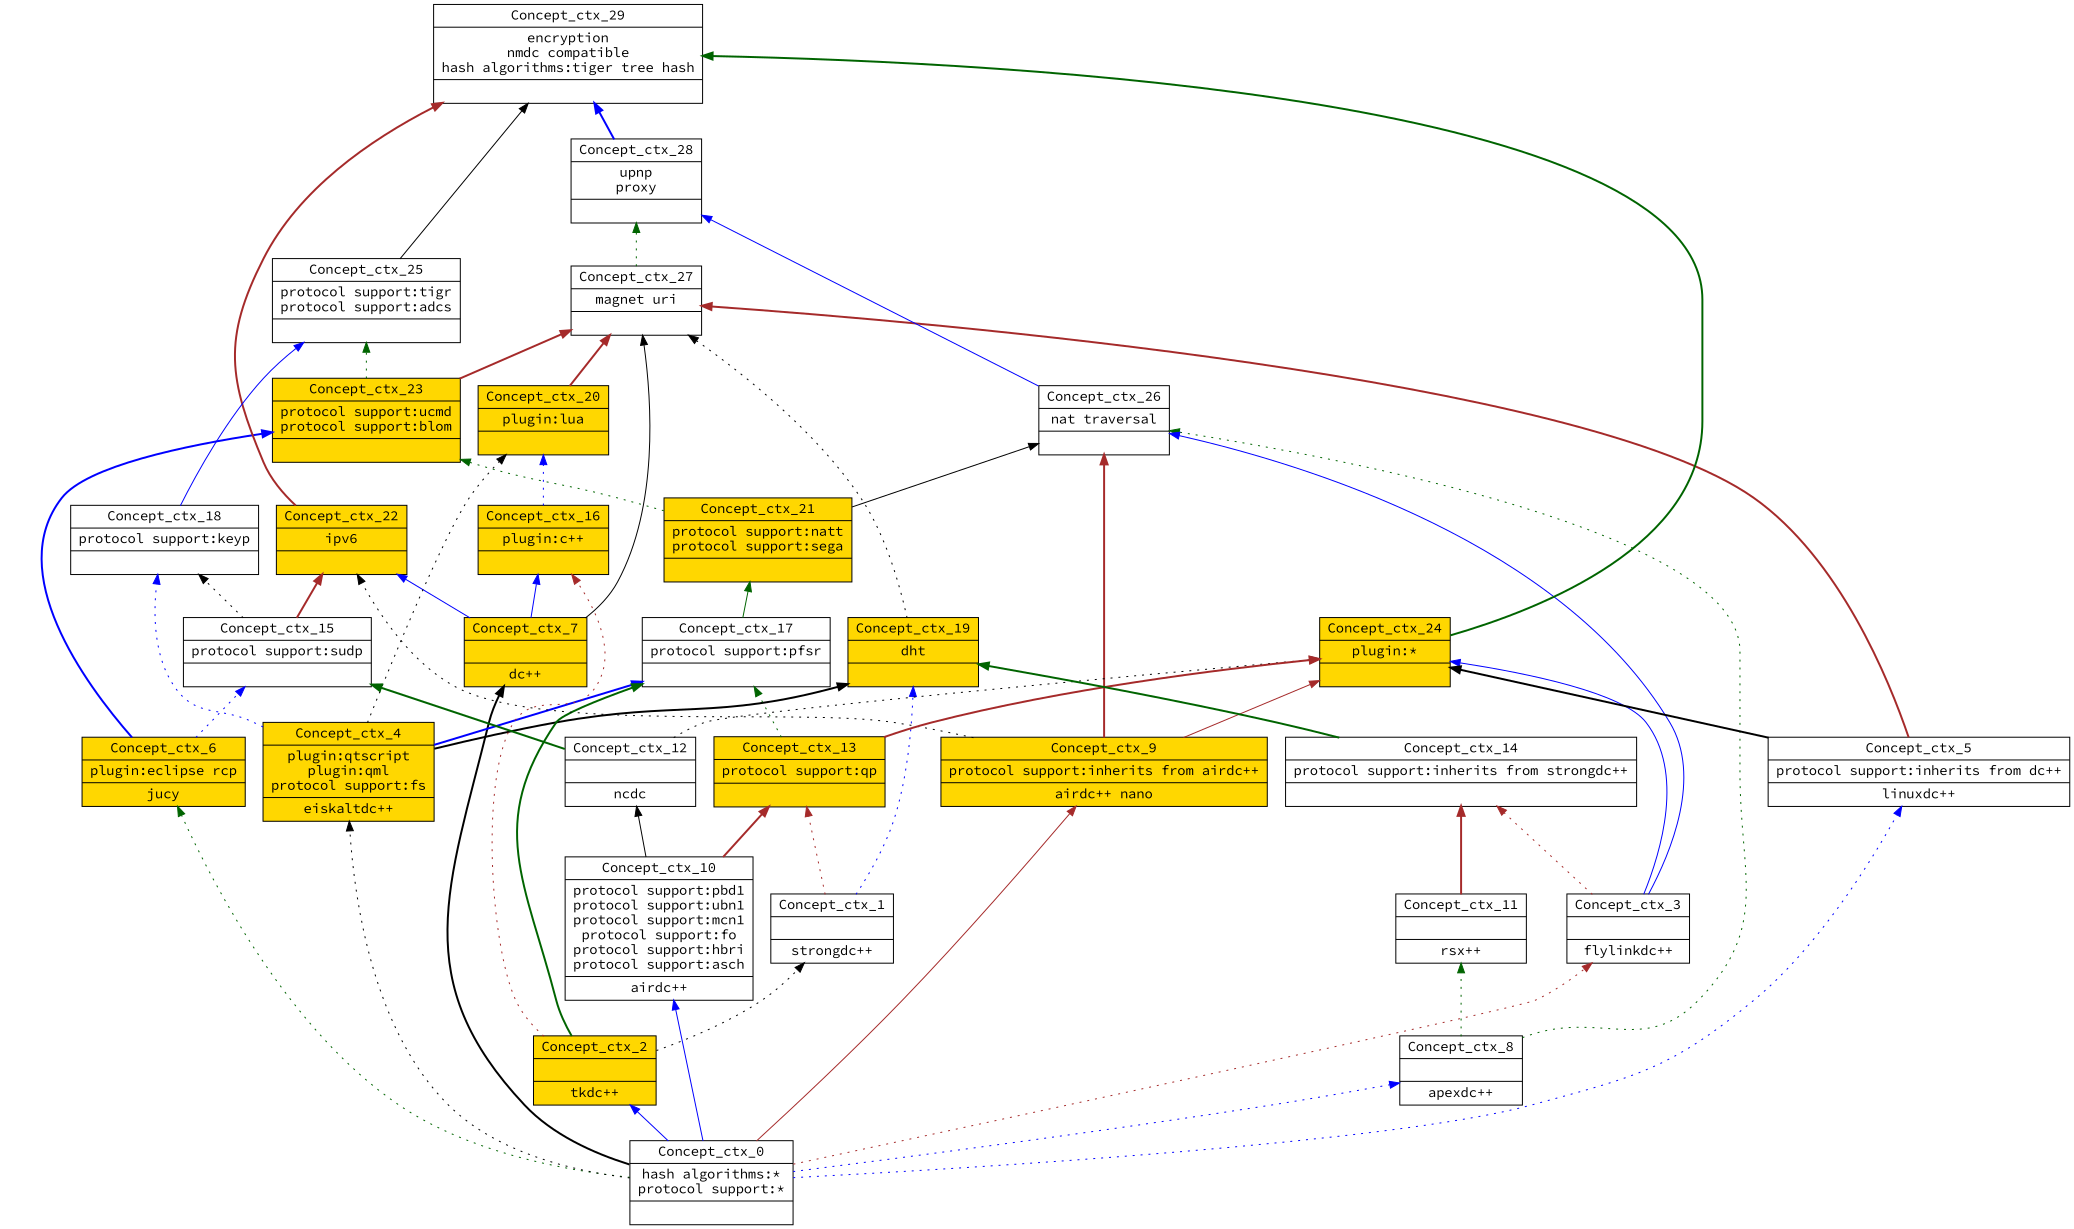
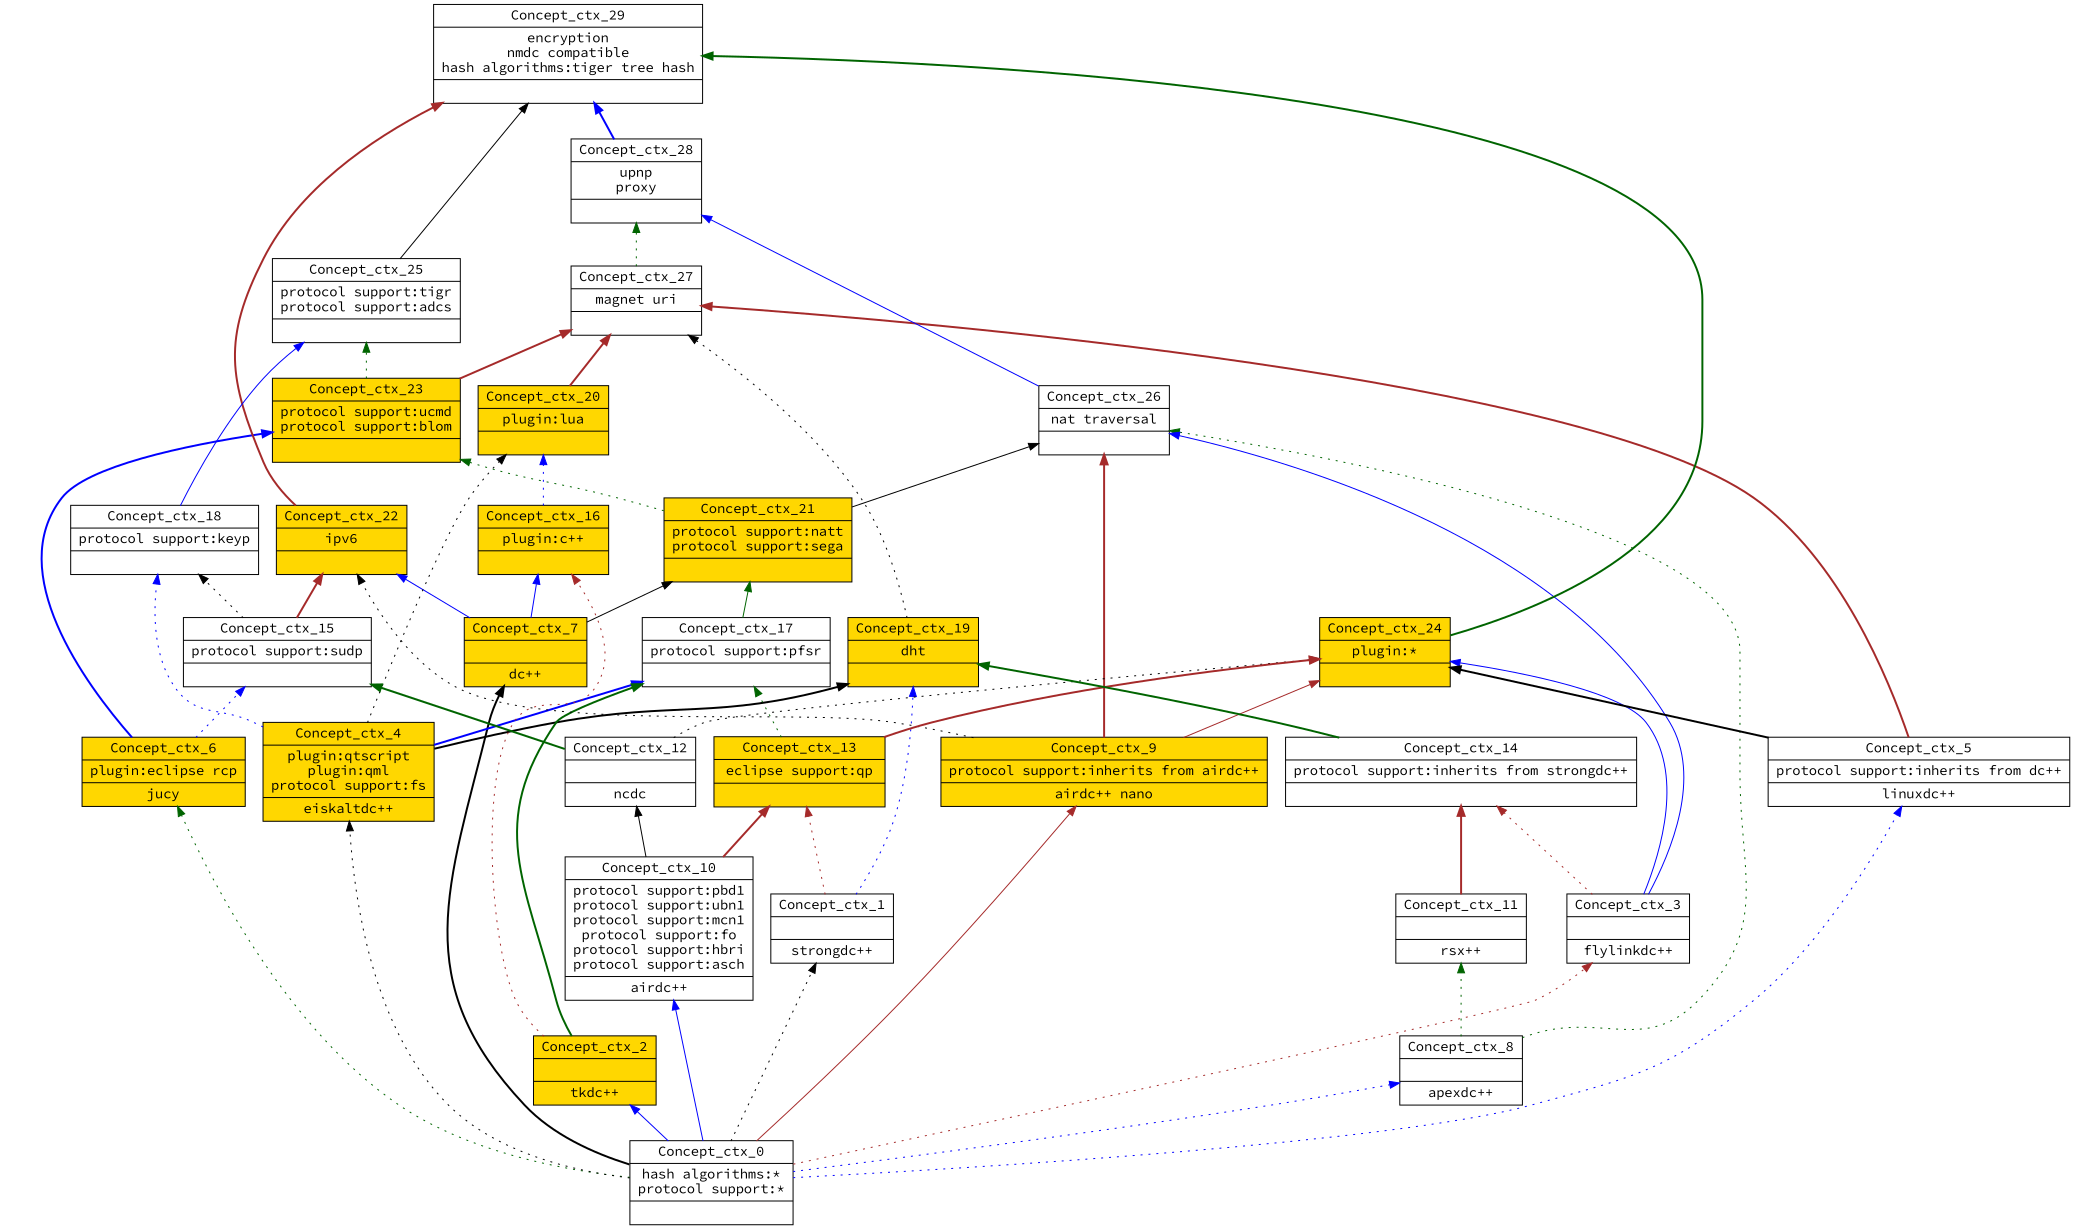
(646, 490) -> (625, 604)
(799, 771) -> (799, 771)
(732, 1018) -> (771, 1056)
